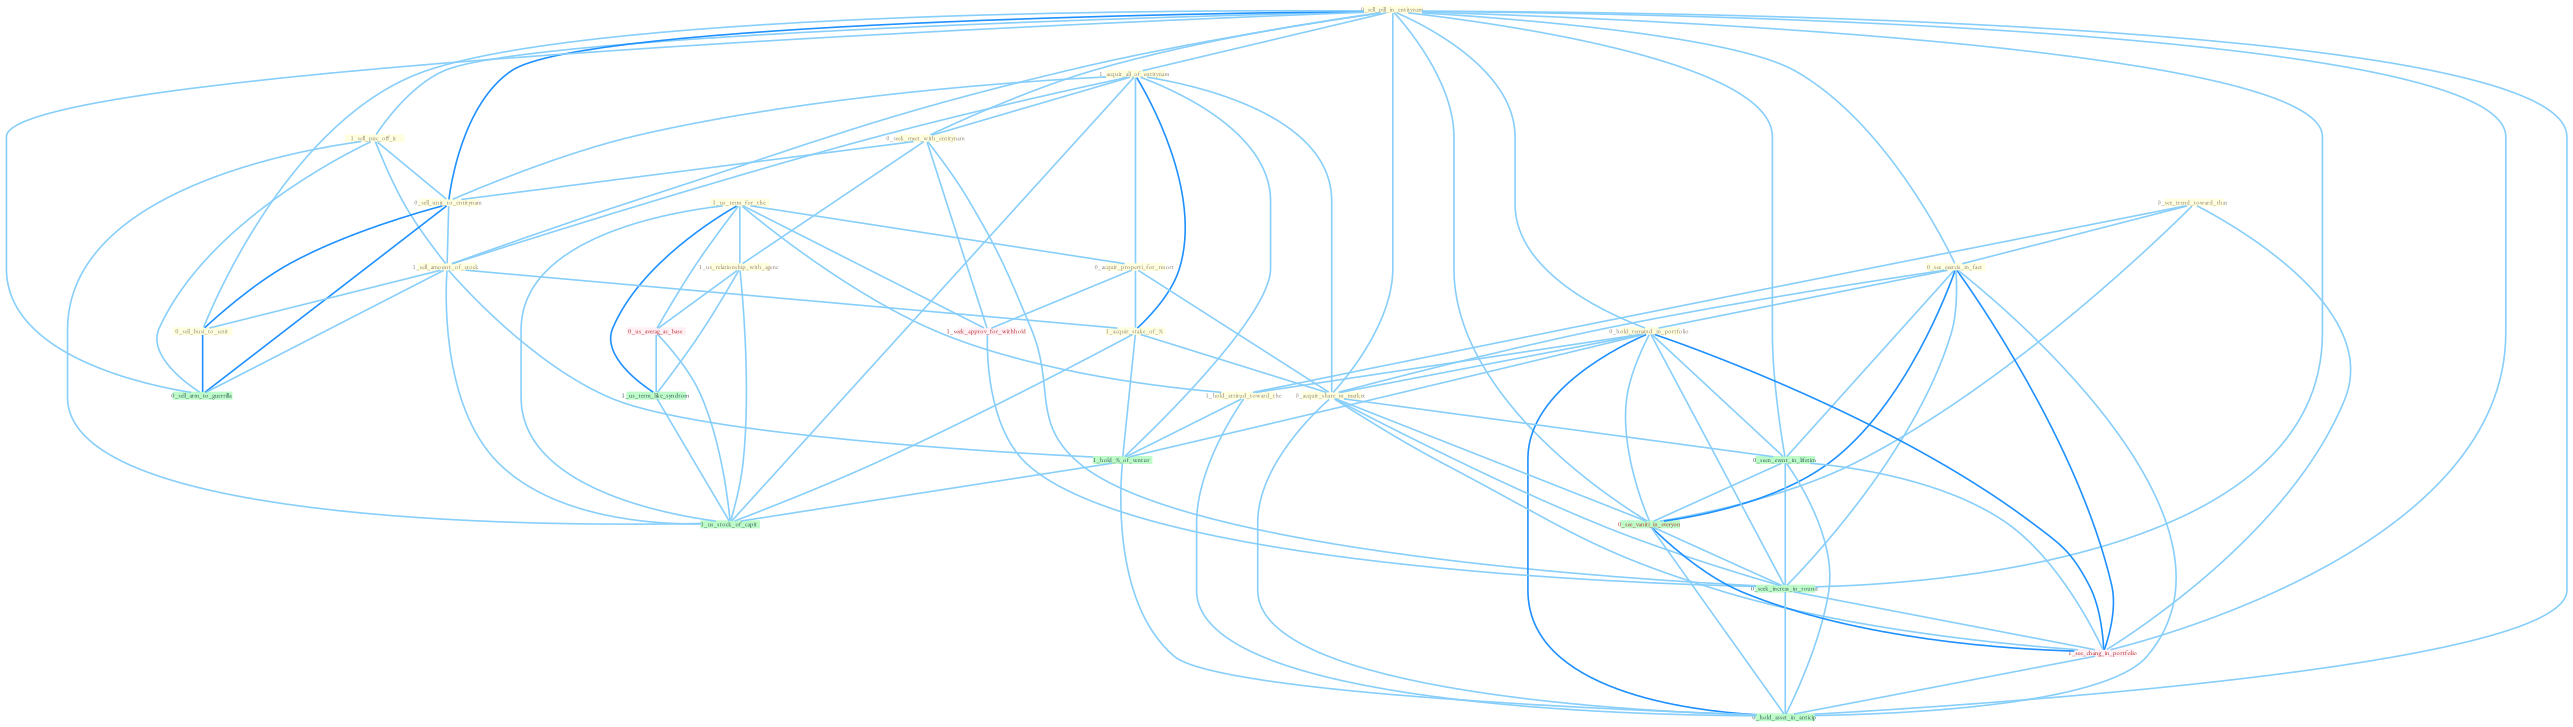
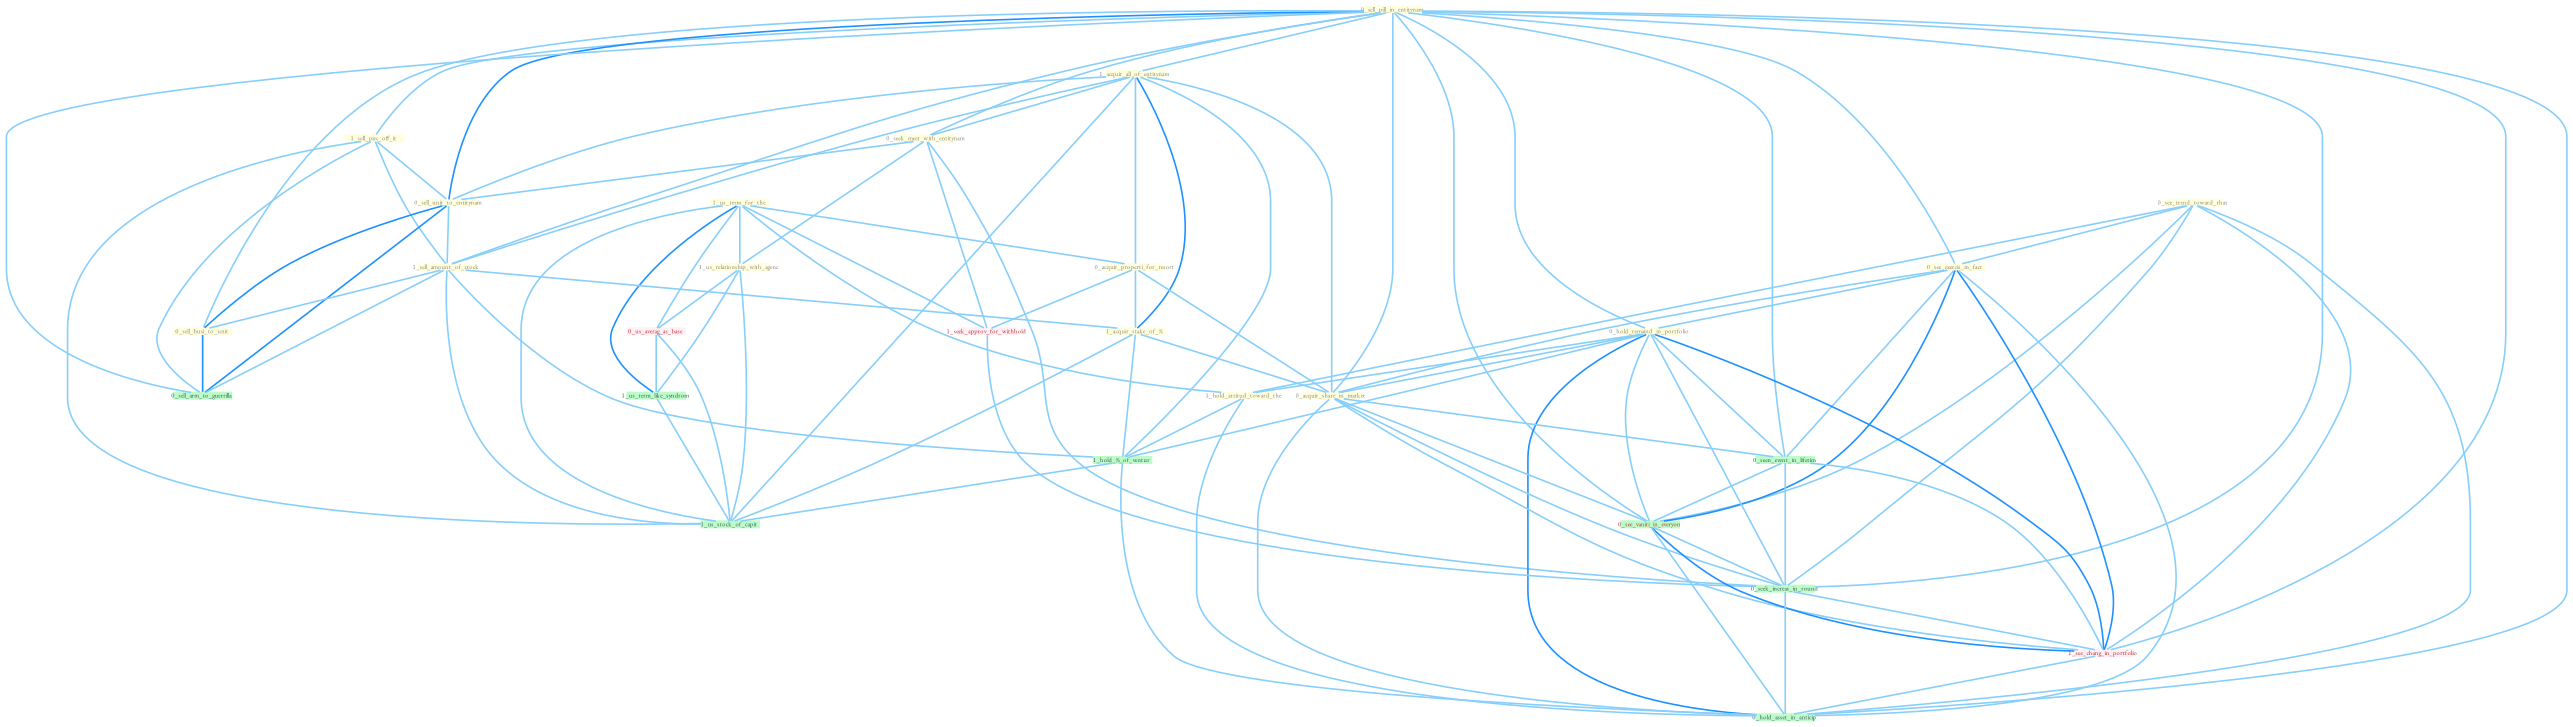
(1890, 457) -> (2007, 412)
(1830, 574) -> (2399, 632)
